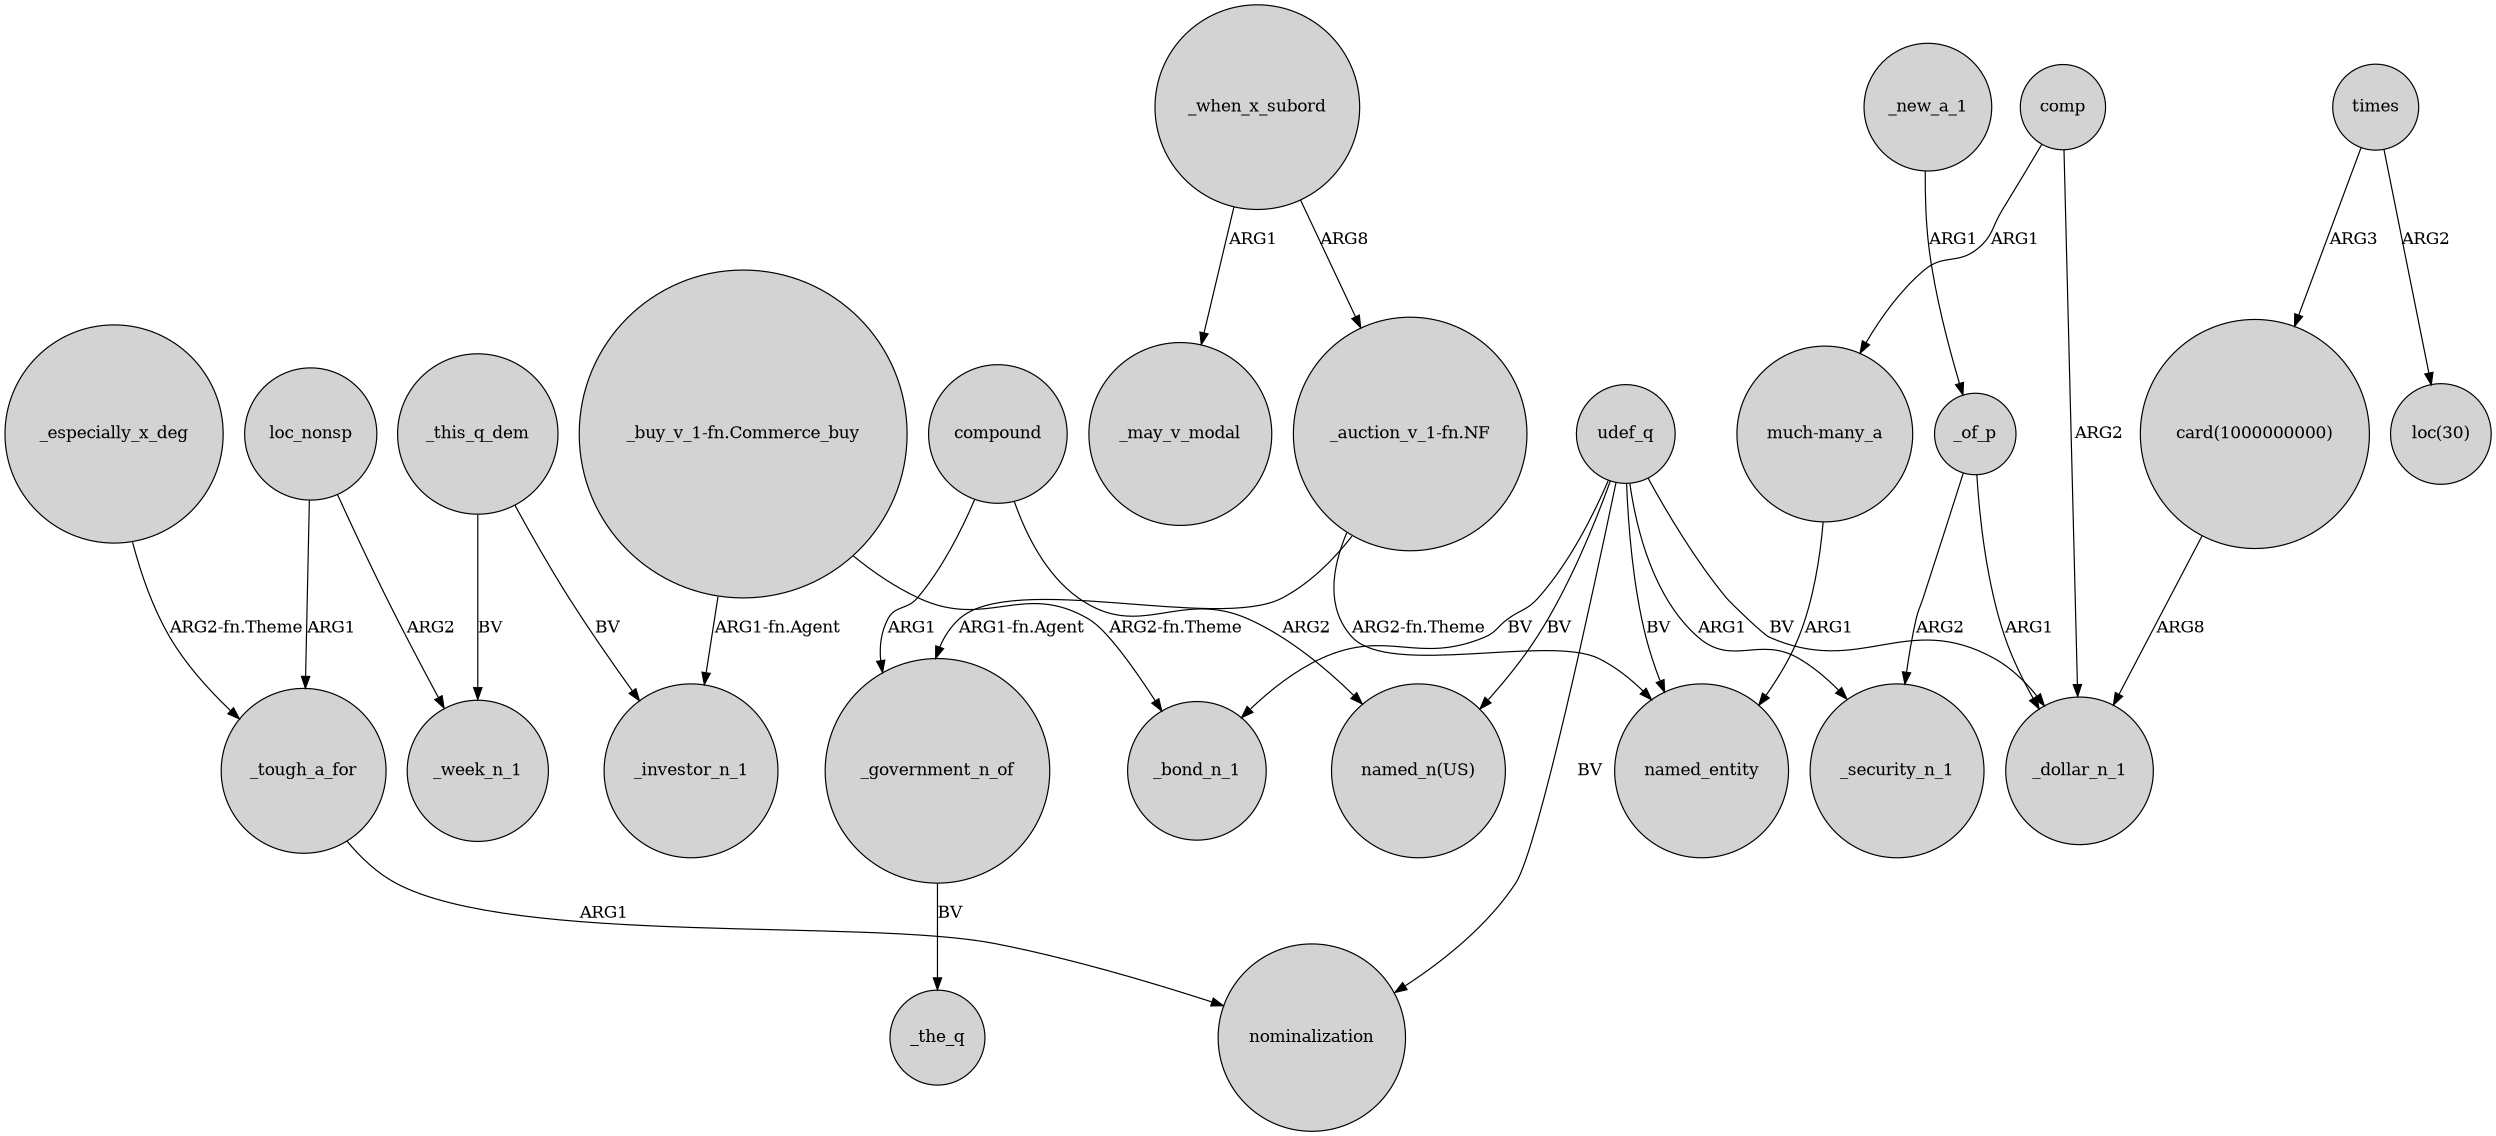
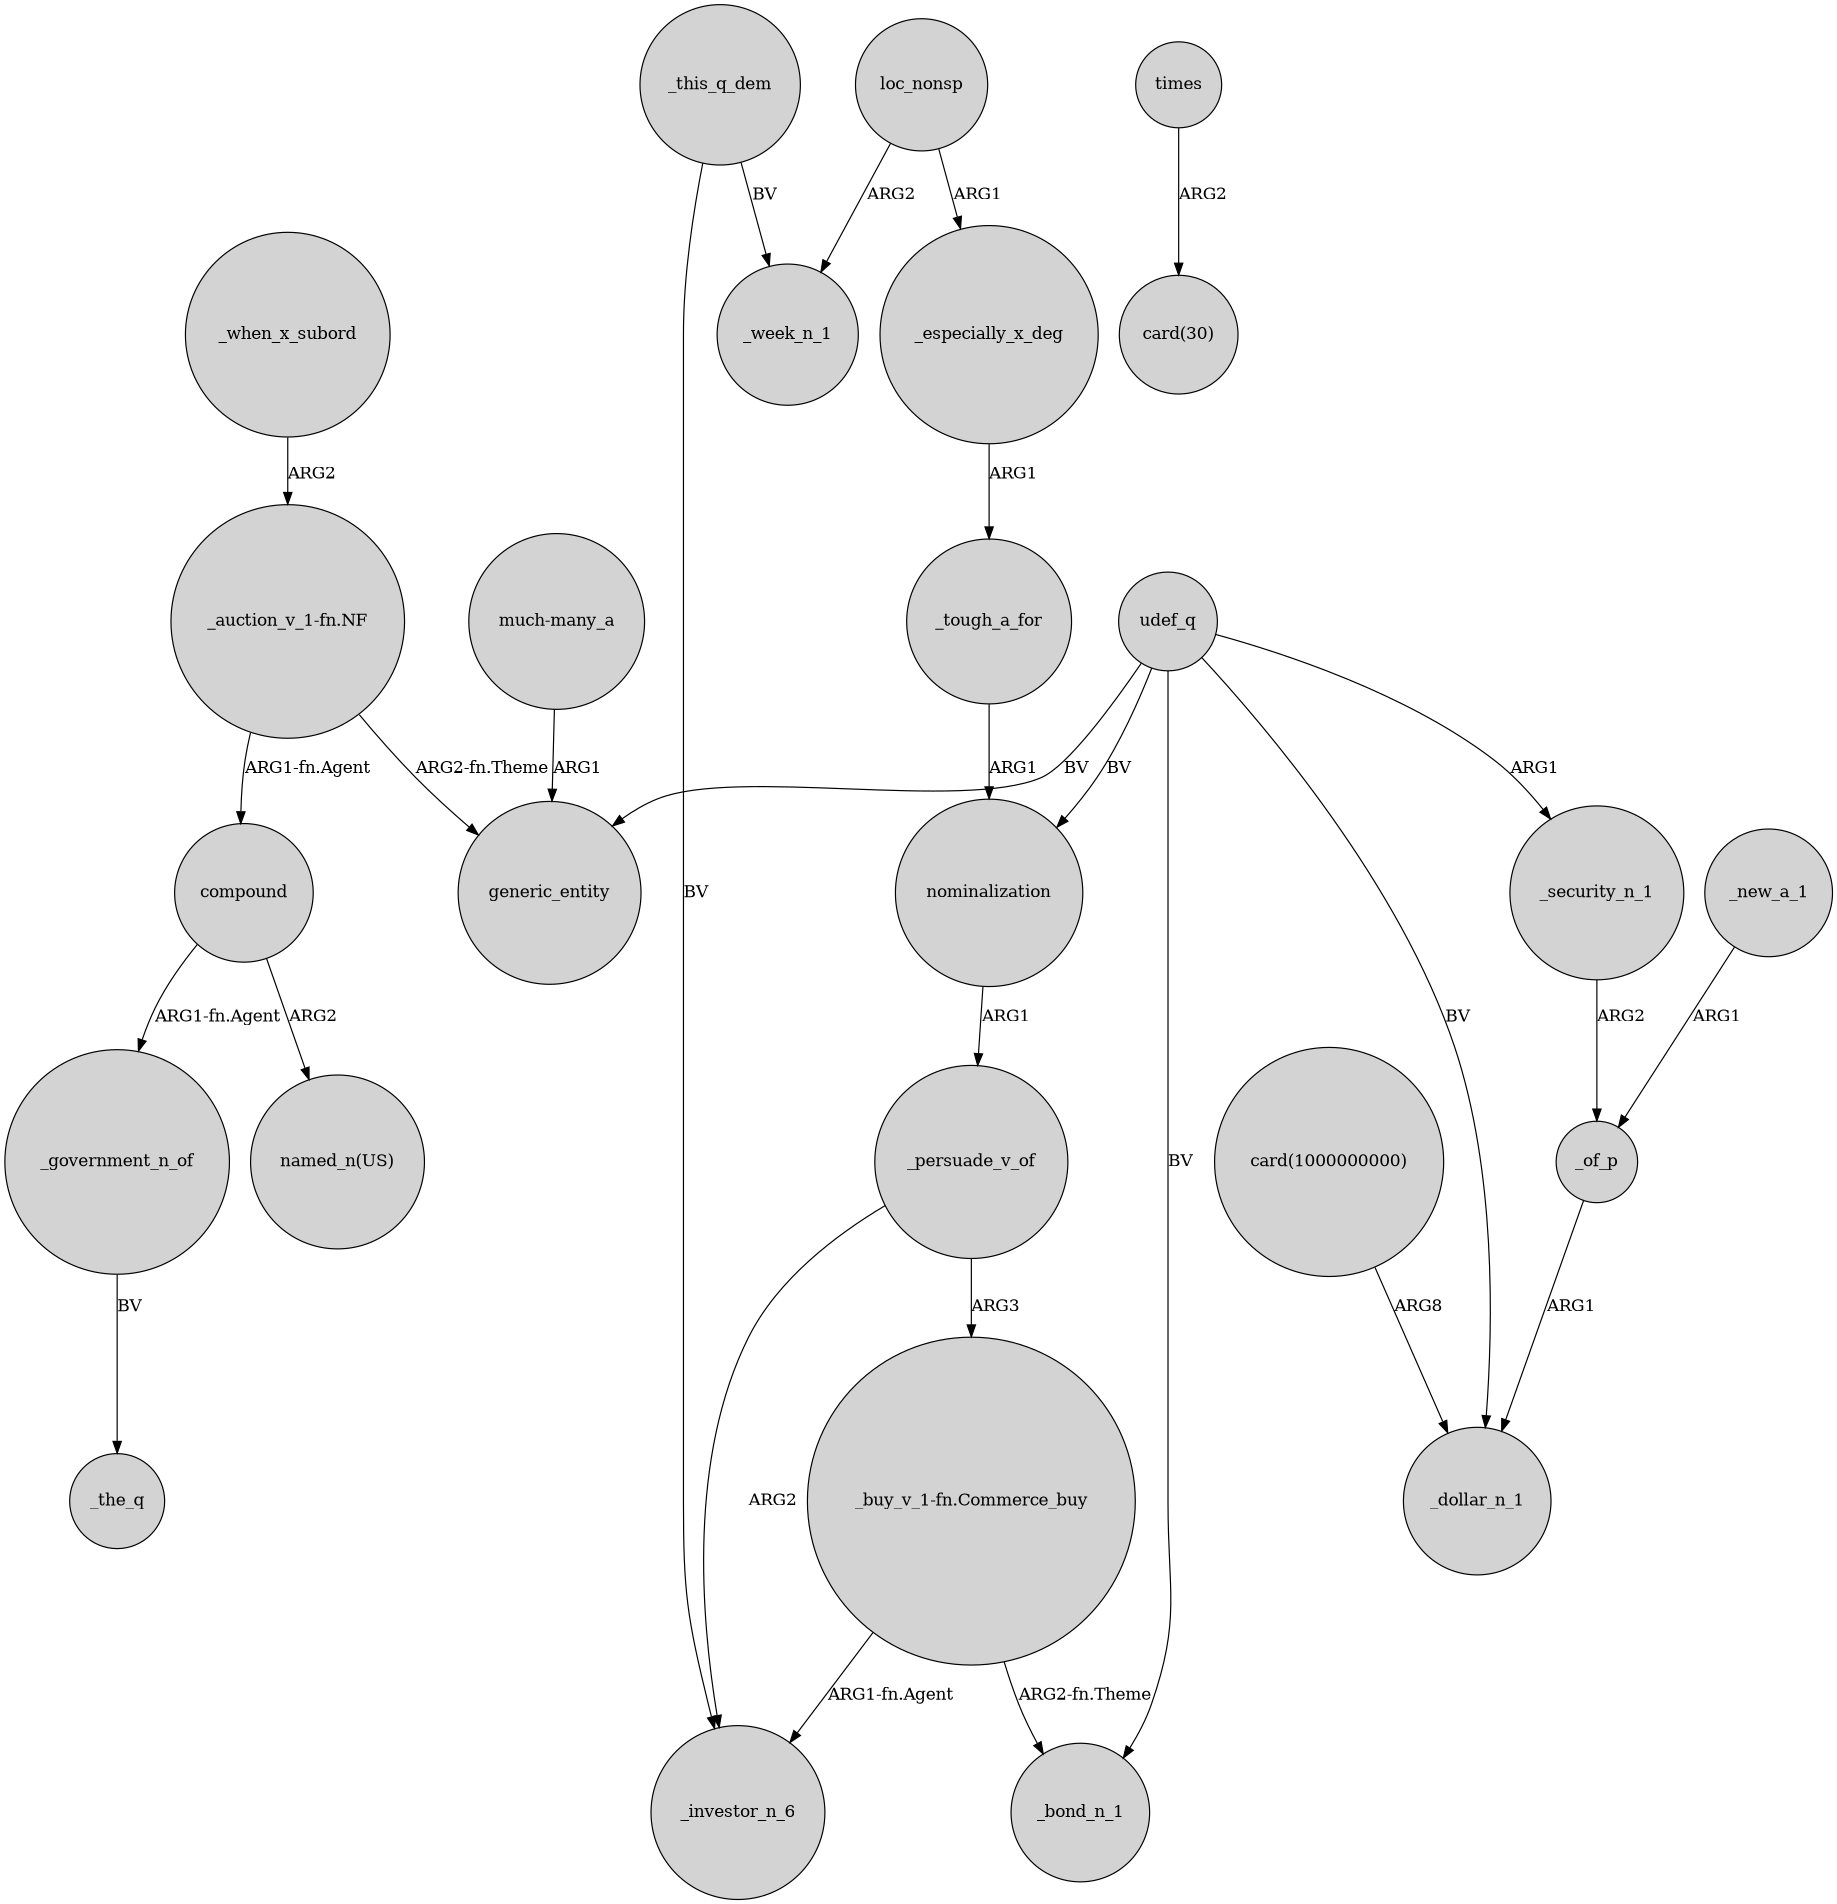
(2063, 107) -> none
(2330, 231) -> none
(1344, 240) -> (312, 474)
(1180, 434) -> none
(2441, 434) -> (1179, 335)
(1932, 572) -> (1597, 1044)
(307, 588) -> (948, 183)
(1560, 597) -> none
(1149, 605) -> (243, 772)
(236, 628) -> (1013, 474)
(912, 628) -> (218, 1017)
(691, 771) -> (738, 1813)
(1702, 771) -> (550, 893)
none -> (971, 1162)
